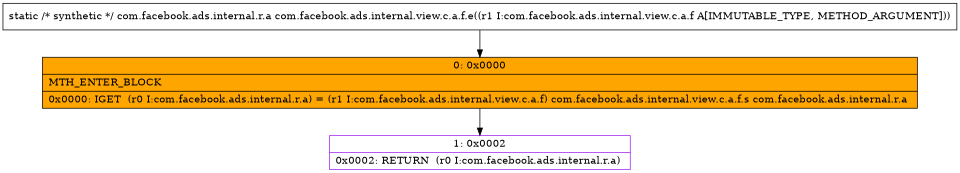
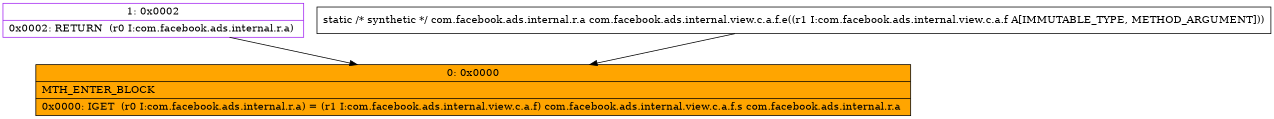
(480, 118) -> (290, 50)
